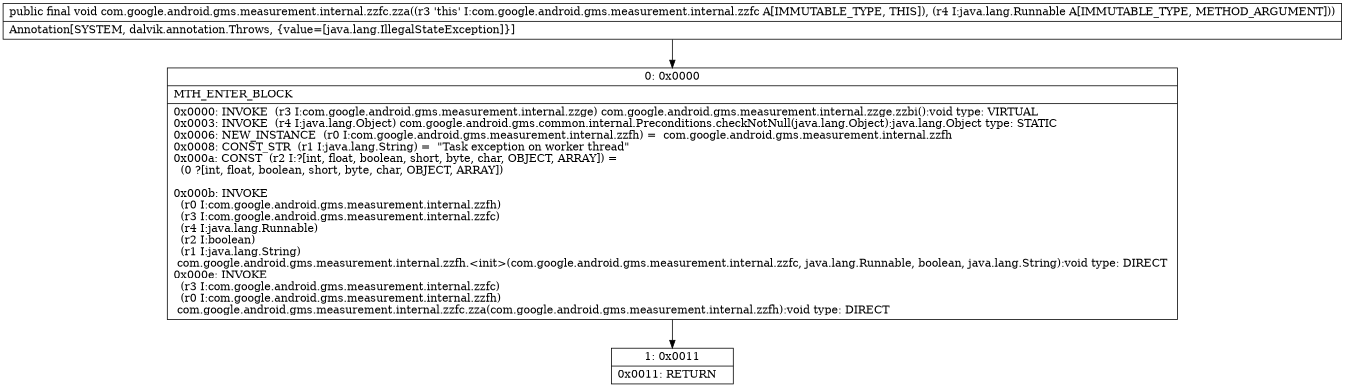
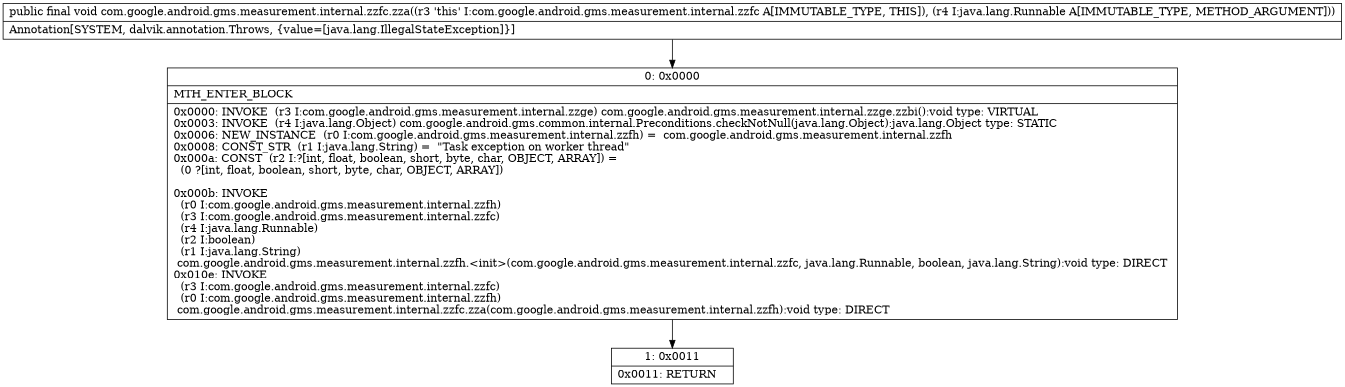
(224, 275) -> (224, 275)
